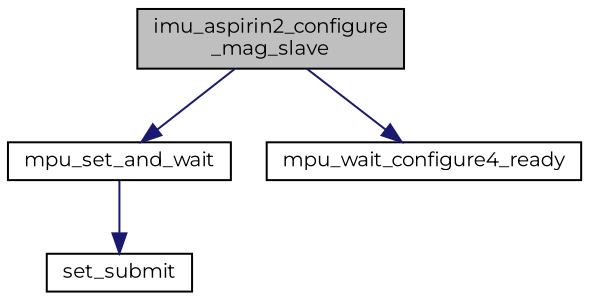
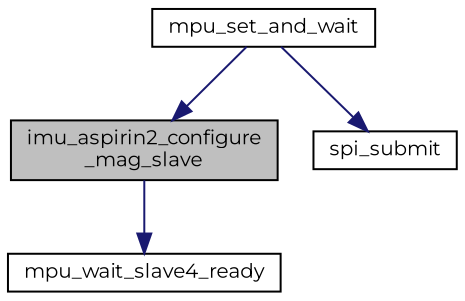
(196, 99) -> (217, 76)
(424, 161) -> (144, 273)
(119, 273) -> (385, 150)
